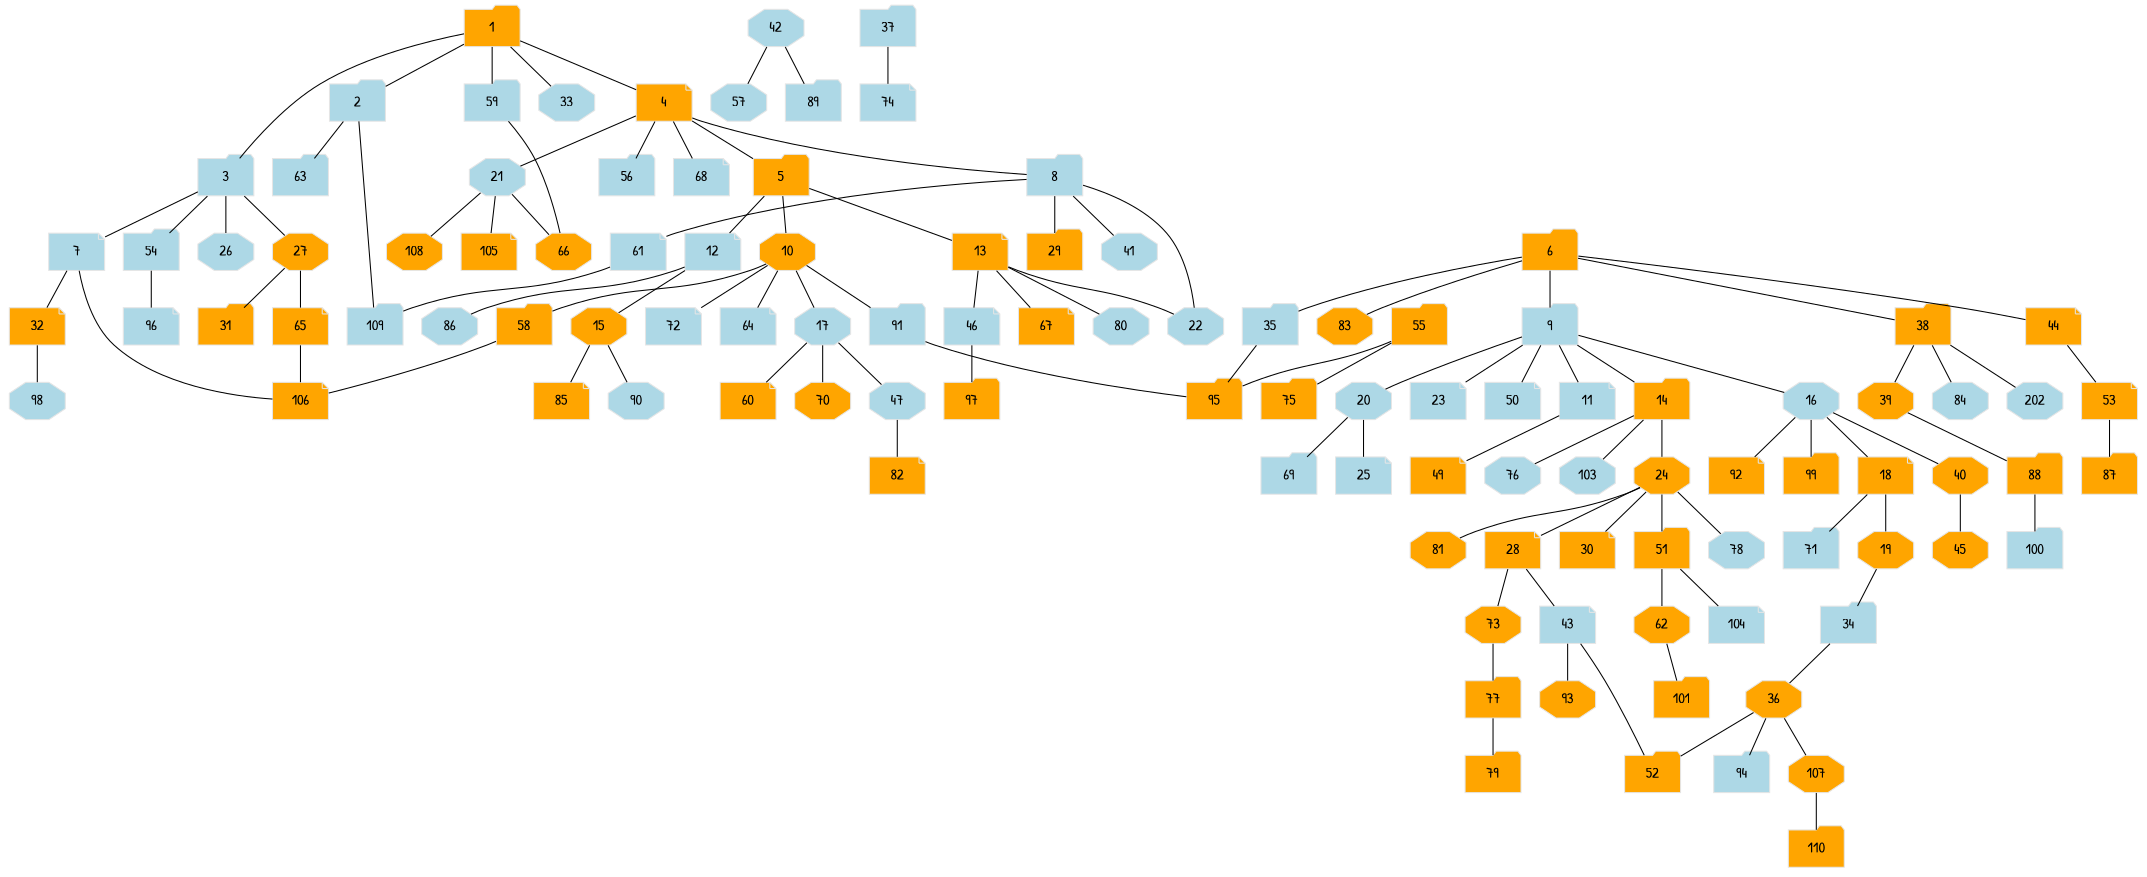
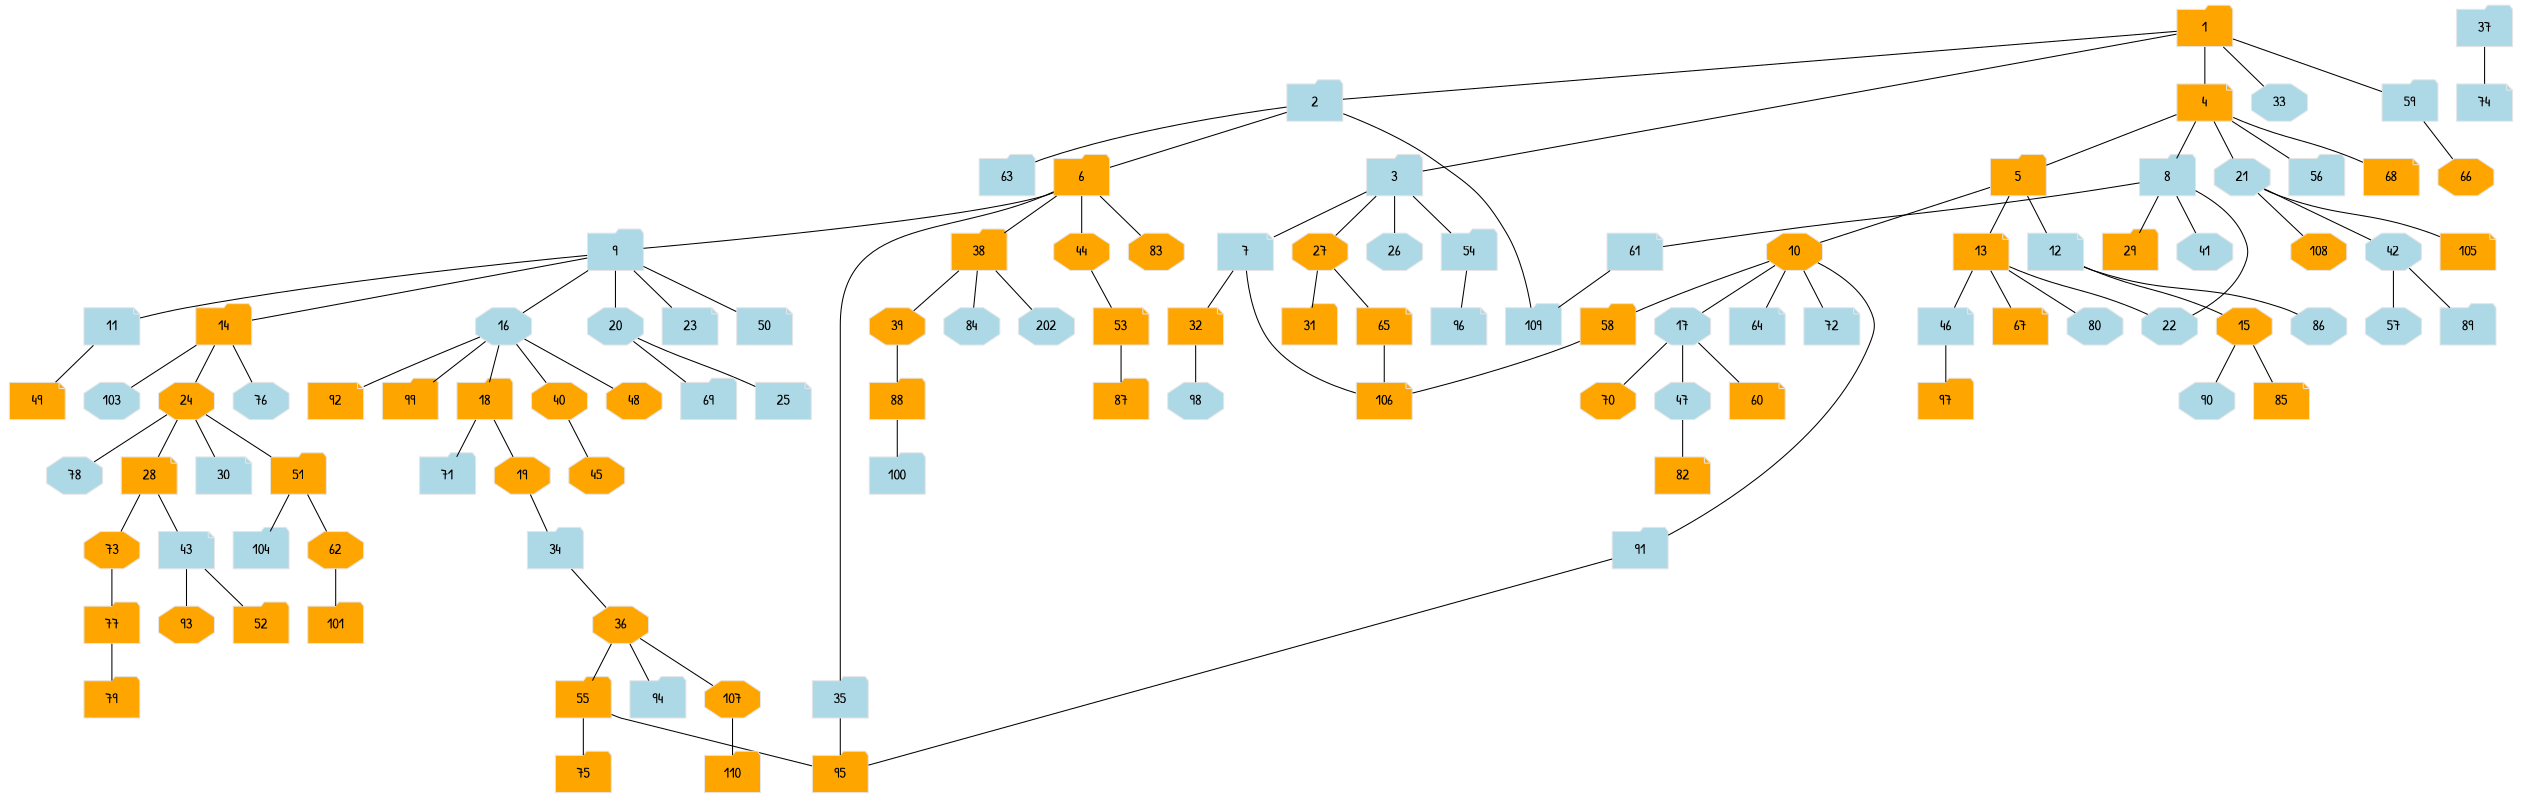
none -> (1198, 140)
(701, 177) -> (2391, 177)
(531, 215) -> (2318, 214)
(2054, 326) -> (1082, 252)
none -> (634, 401)
(1886, 476) -> (485, 401)
(1438, 550) -> none
(1587, 550) -> (224, 476)
(1737, 625) -> (261, 550)
(1717, 734) -> (602, 662)
